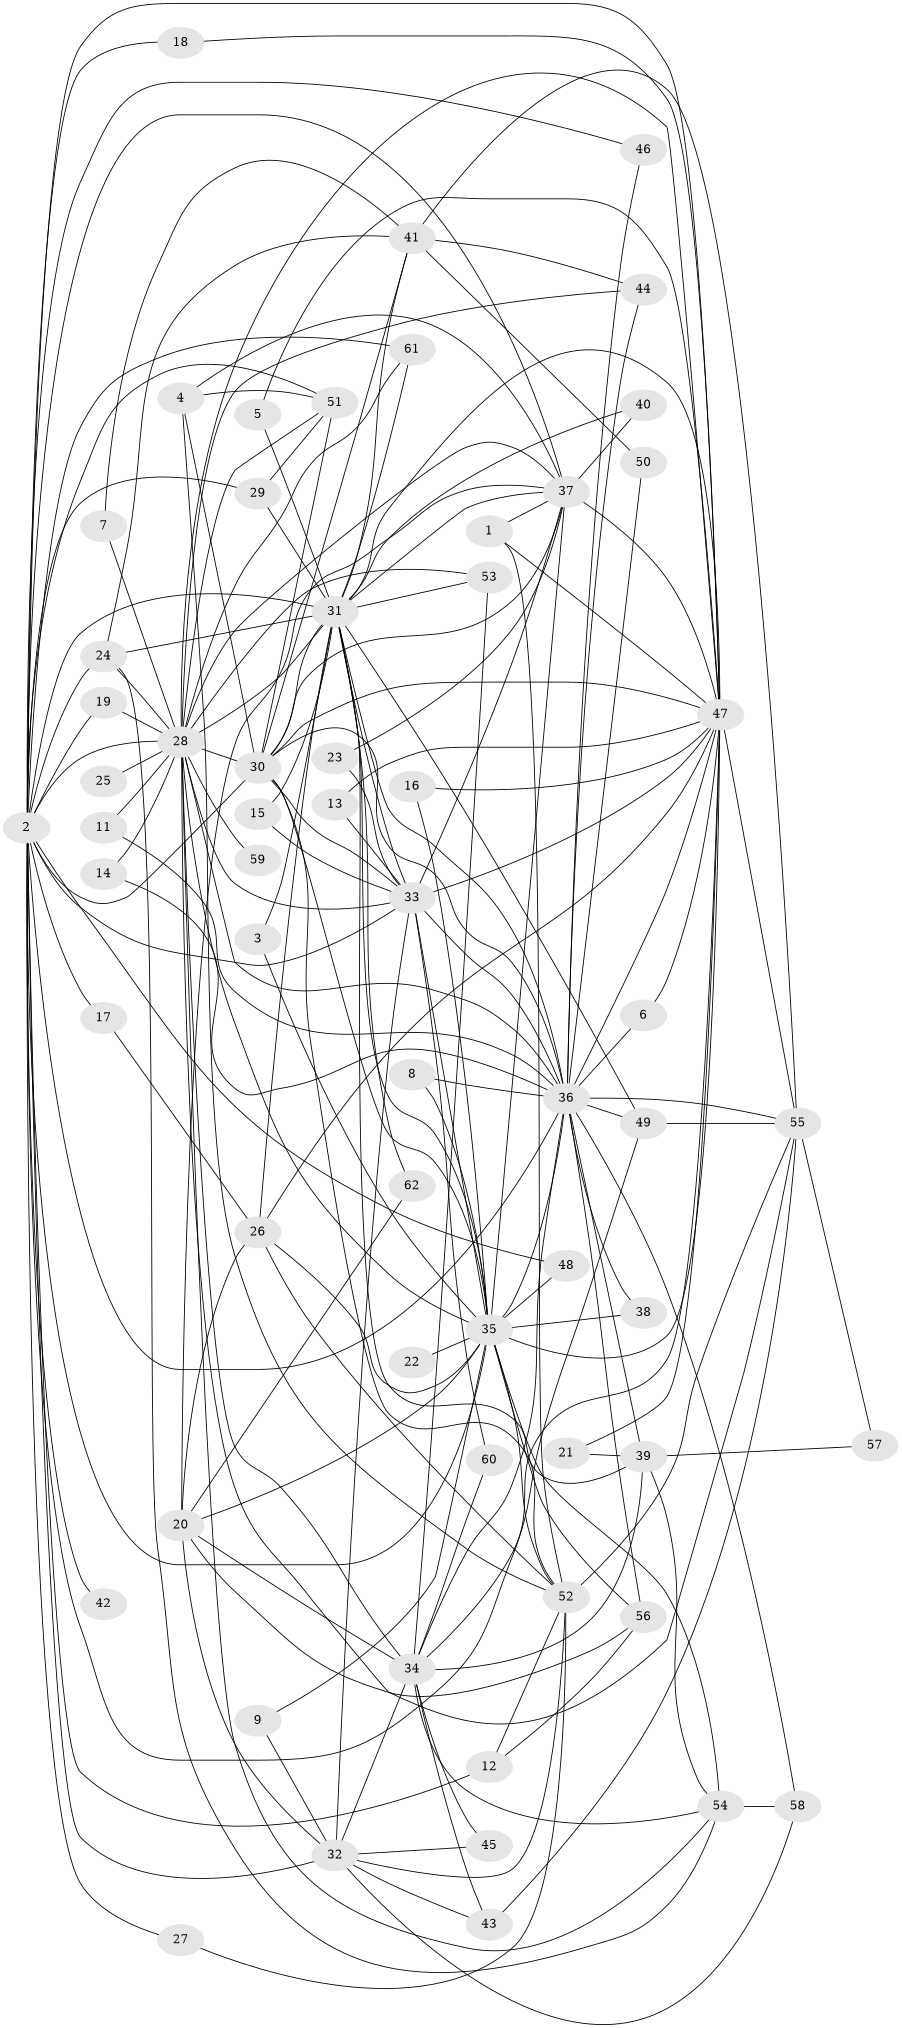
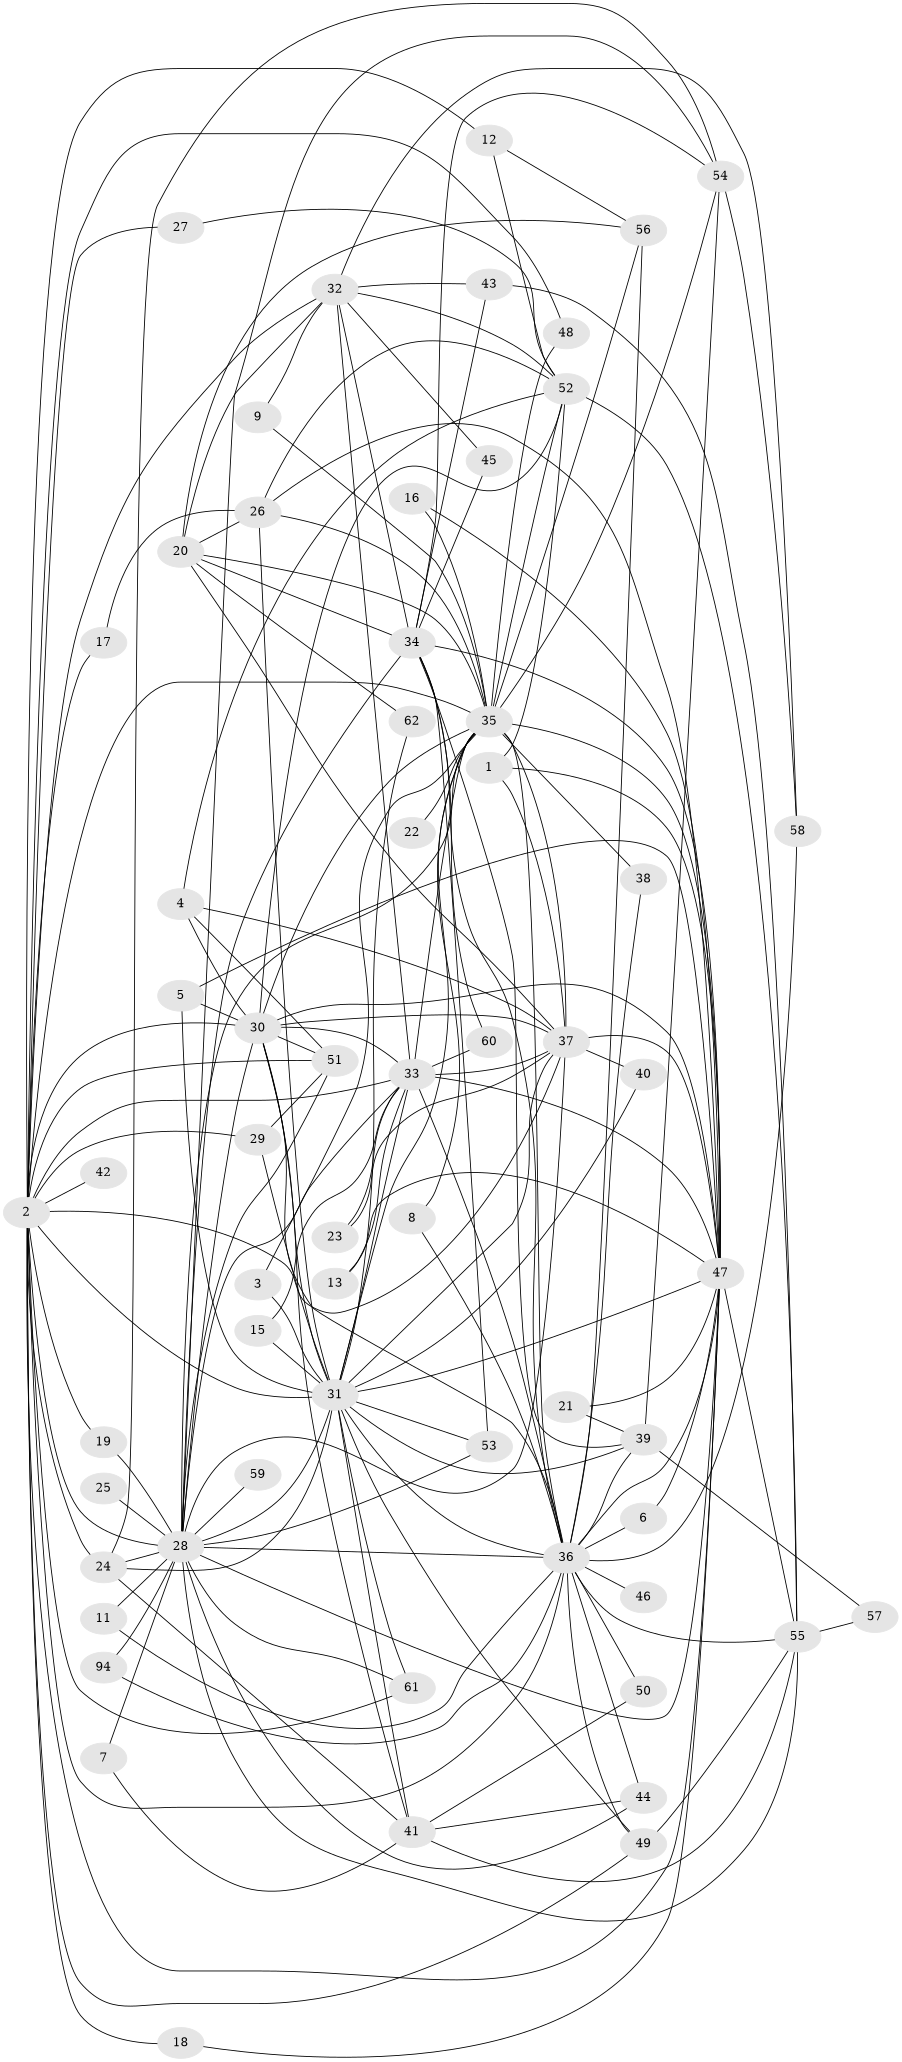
(75, 198) -> none
(104, 874) -> (104, 1668)
none -> (215, 1010)
